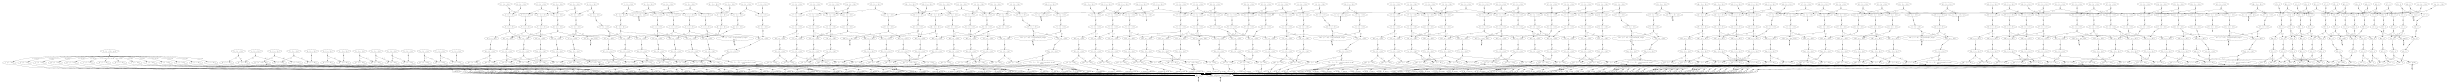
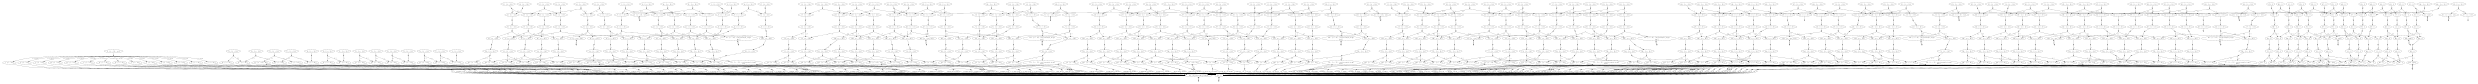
none -> (1161, 27)
(1654, 27) -> none
(903, 38) -> none
none -> (2368, 38)
